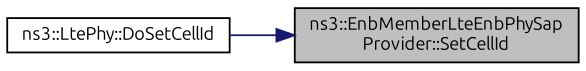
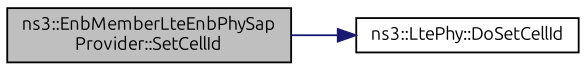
(253, 35) -> (314, 35)
